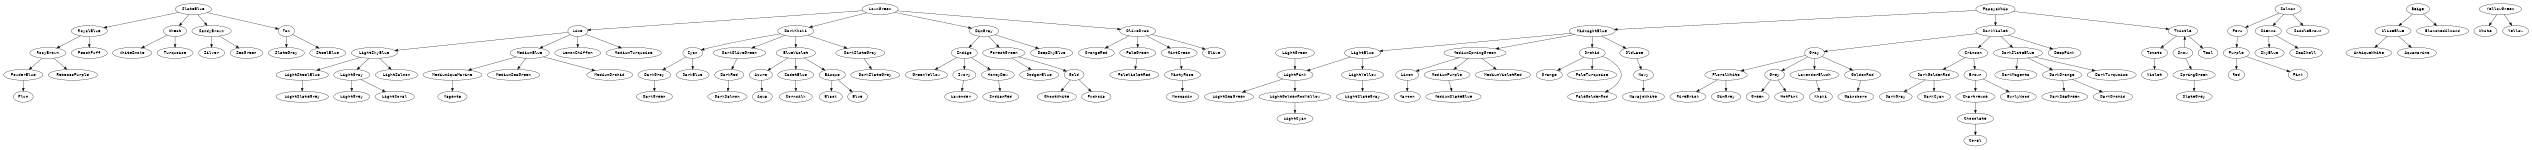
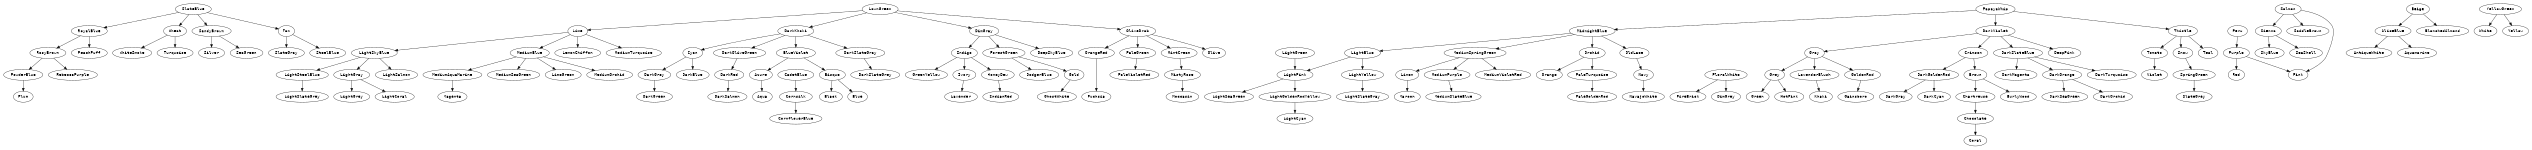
(2264, 20) -> (2333, 35)
(2185, 44) -> (2181, 40)
(796, 62) -> none
(1775, 63) -> none
(1621, 72) -> (1592, 84)
none -> (563, 75)
(1084, 85) -> (1096, 73)
none -> (796, 119)
